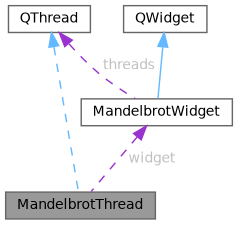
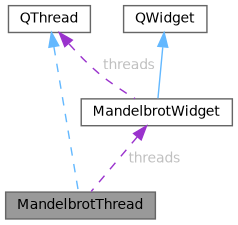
(150, 159) -> (153, 159)
